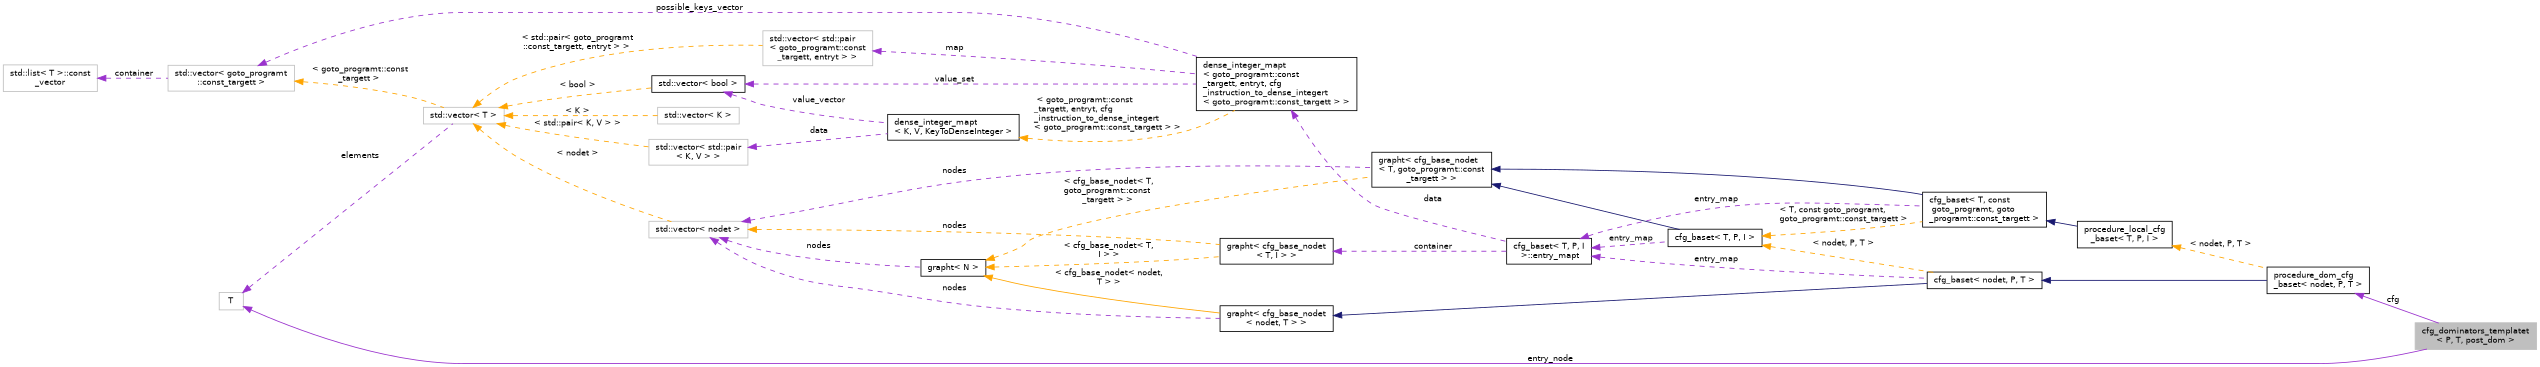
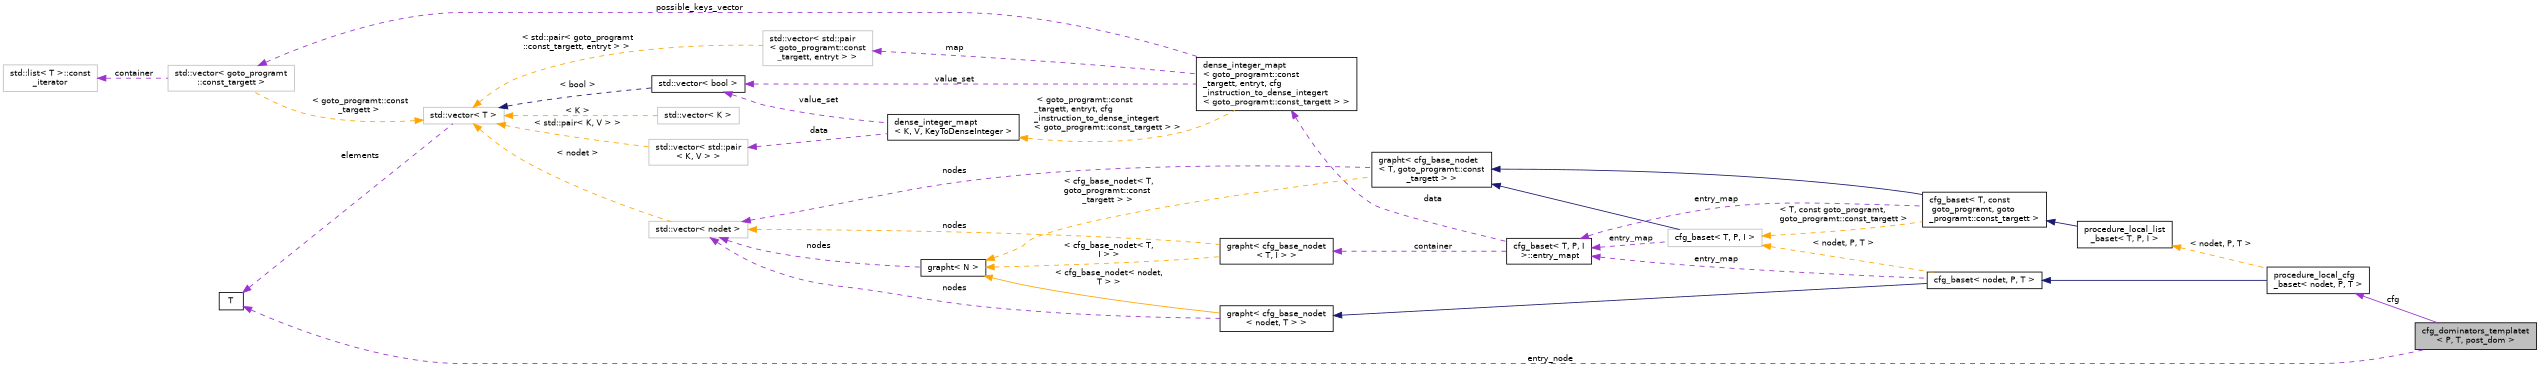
(50, 78) -> (50, 78)
(374, 90) -> (331, 119)
(579, 96) -> (579, 96)
(818, 100) -> (818, 100)
(2125, 235) -> (2125, 235)
(1715, 238) -> (1715, 238)
(2318, 280) -> (2318, 280)
(231, 301) -> (231, 301)
(2476, 336) -> (2476, 336)
(1336, 364) -> (1336, 364)
